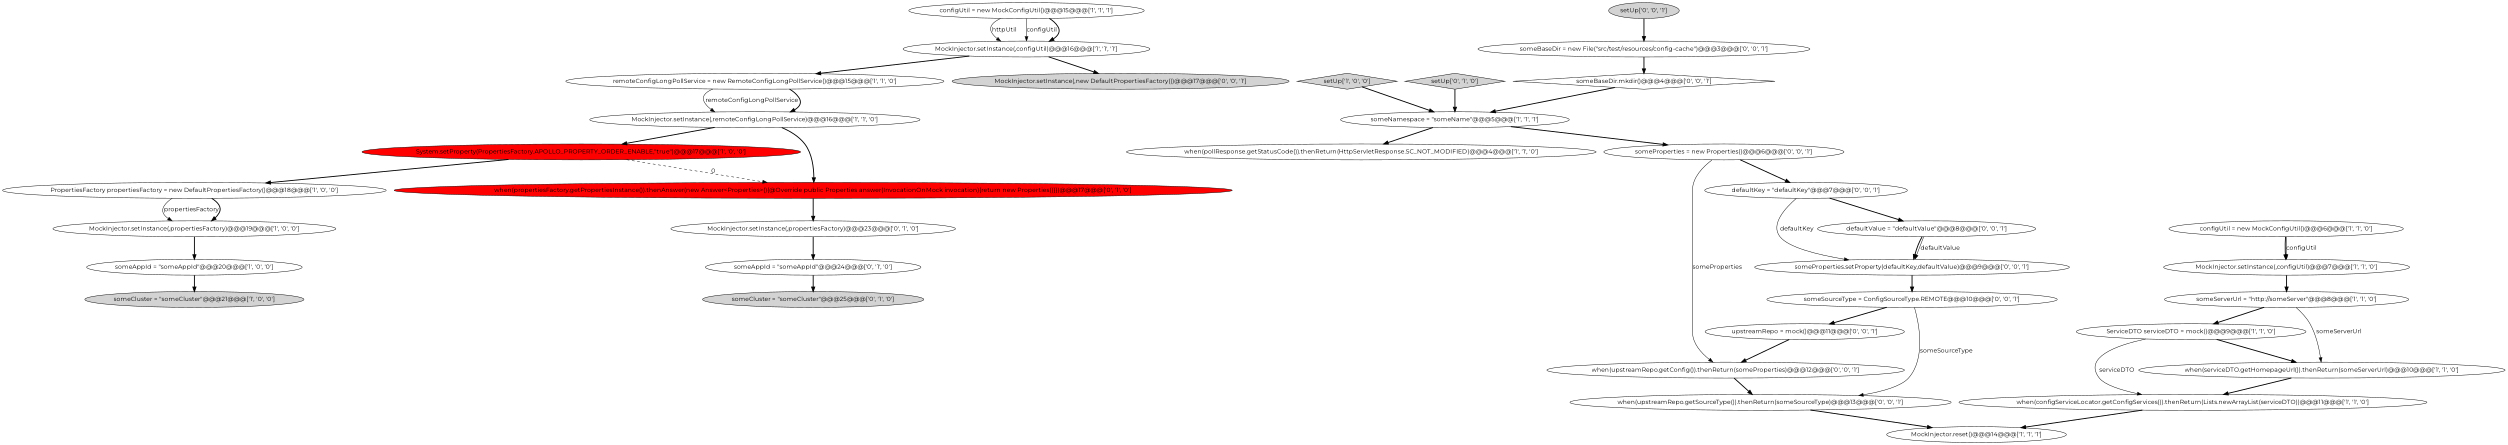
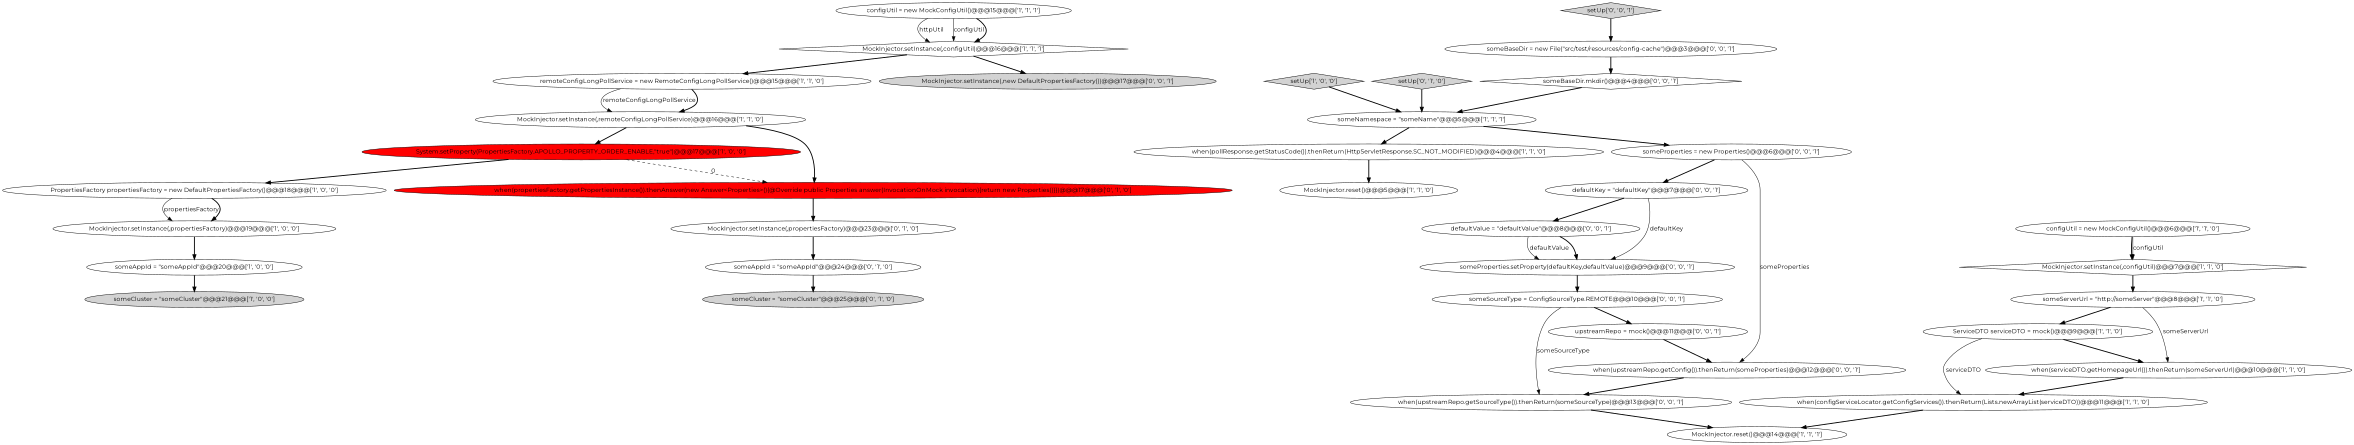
(1644, 11) -> (1611, 11)
(1027, 49) -> (954, 49)
none -> (1369, 190)
(2287, 267) -> (2133, 267)
